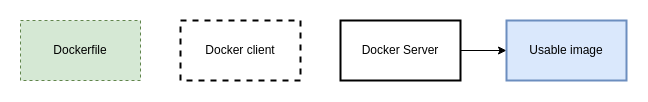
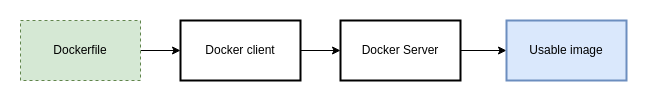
none -> (157, 51)
(241, 51) -> (241, 51)
none -> (317, 51)
